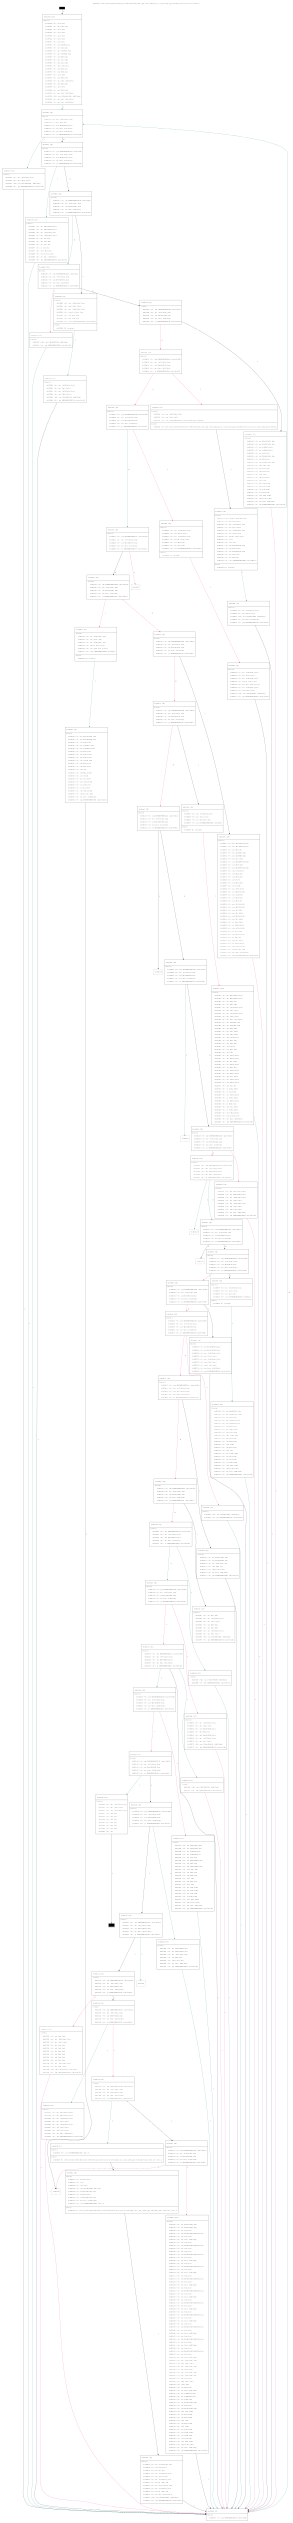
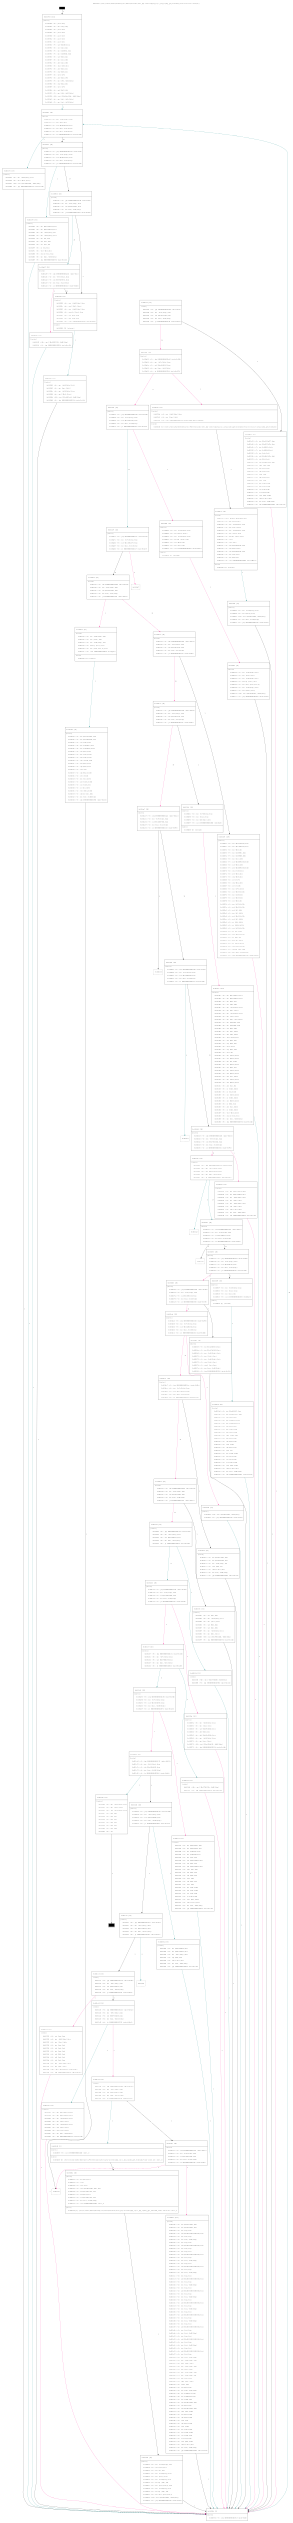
(109, 297) -> (65, 291)
(218, 2080) -> (233, 2075)
